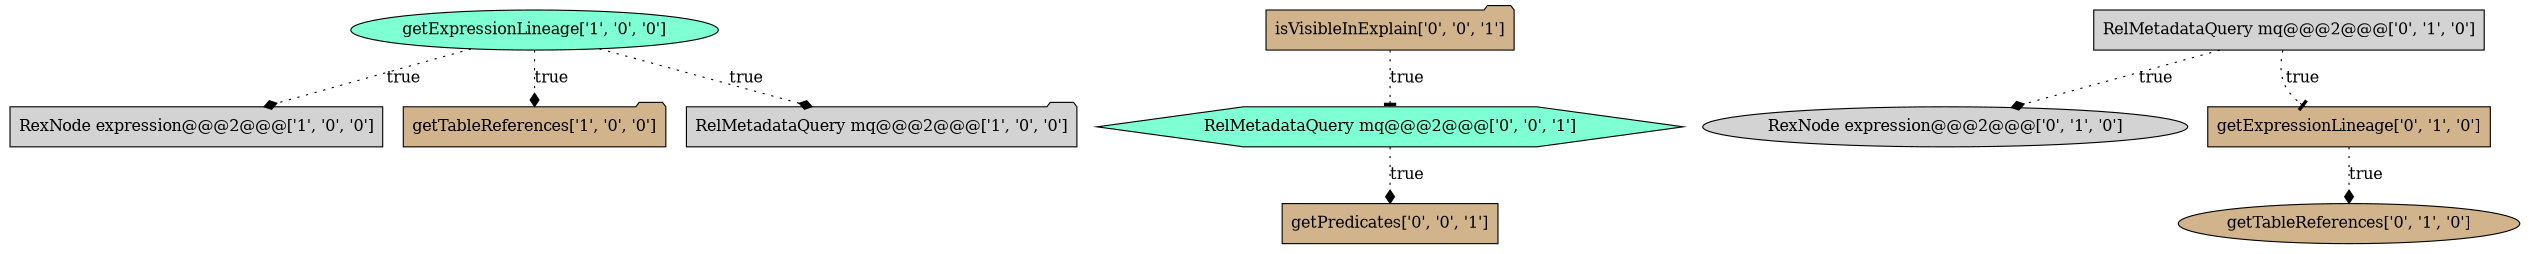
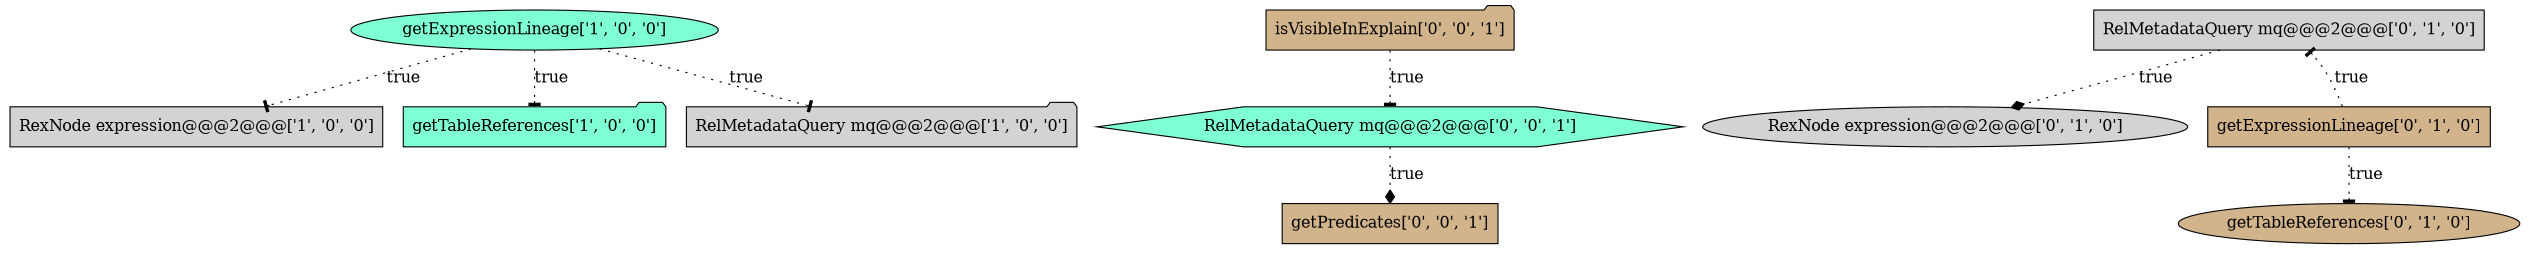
(535, 76) -> (535, 76)
(370, 77) -> (370, 77)
(703, 77) -> (703, 77)
(2283, 80) -> (2330, 79)
(535, 127) -> (535, 127)
(2349, 172) -> (2349, 172)
